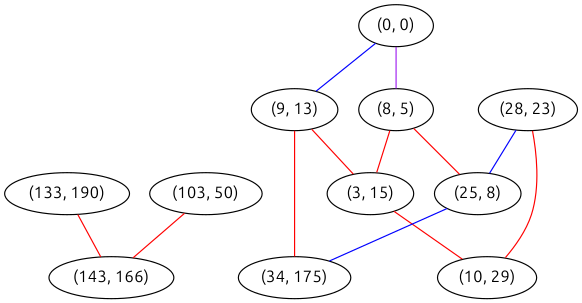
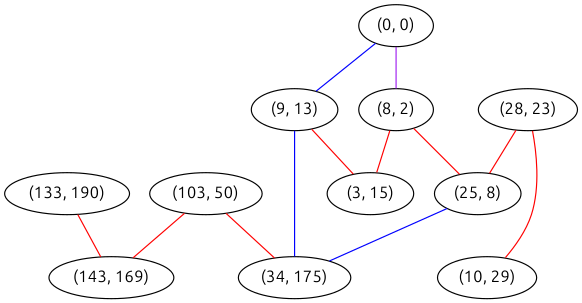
(396, 110) -> (396, 110)
(503, 152) -> (503, 152)
(295, 194) -> (295, 194)
(428, 235) -> none
none -> (250, 236)
(111, 278) -> (111, 278)
